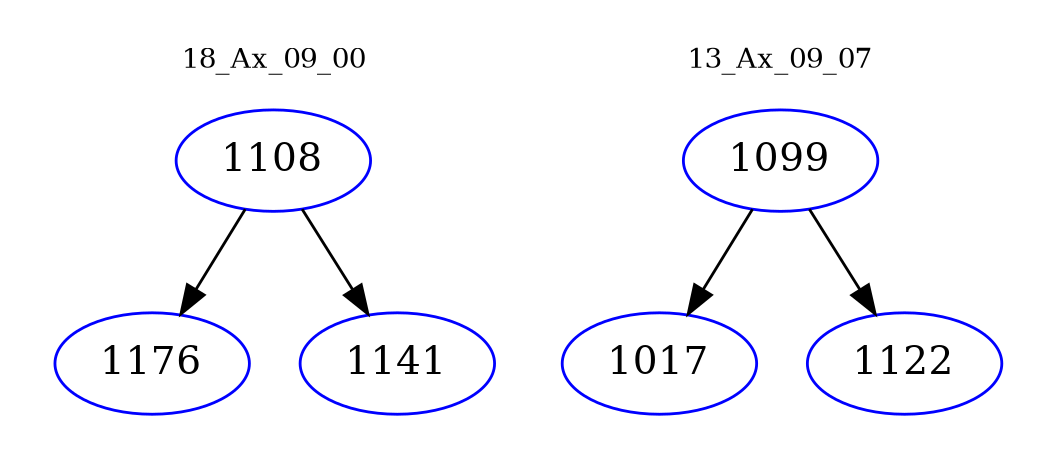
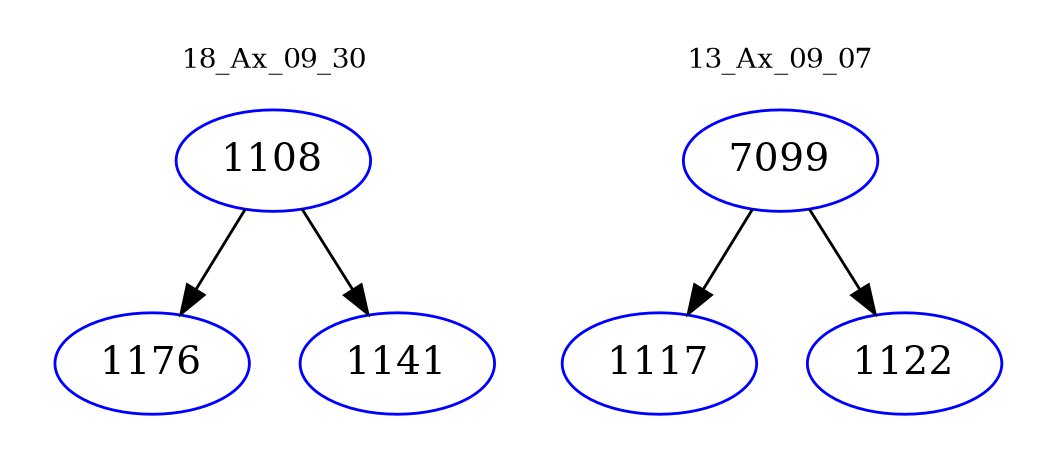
(275, 61) -> (275, 61)
(781, 161) -> (781, 161)
(659, 364) -> (659, 364)
